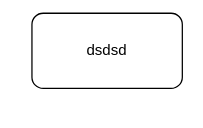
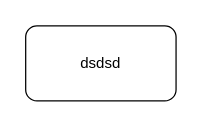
(107, 51) -> (101, 63)
